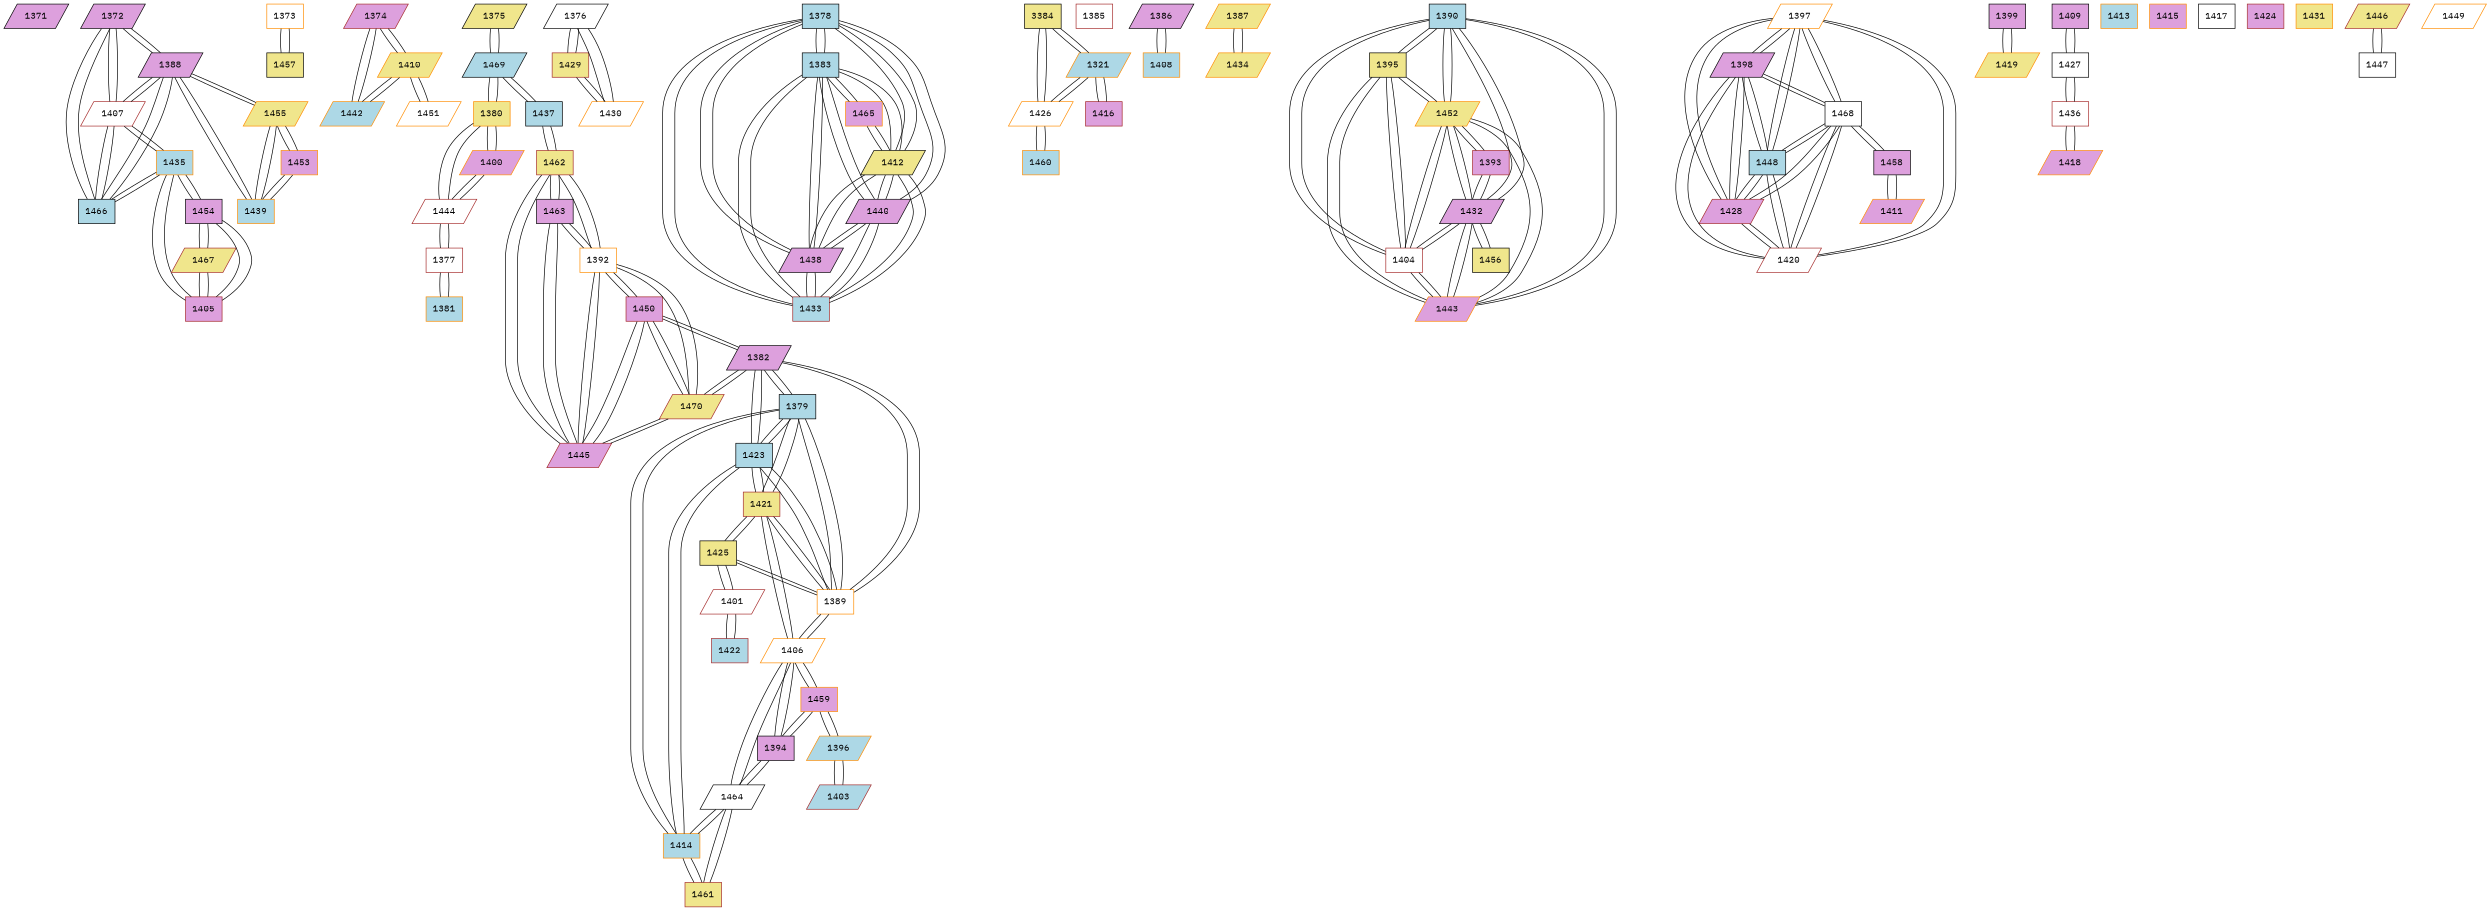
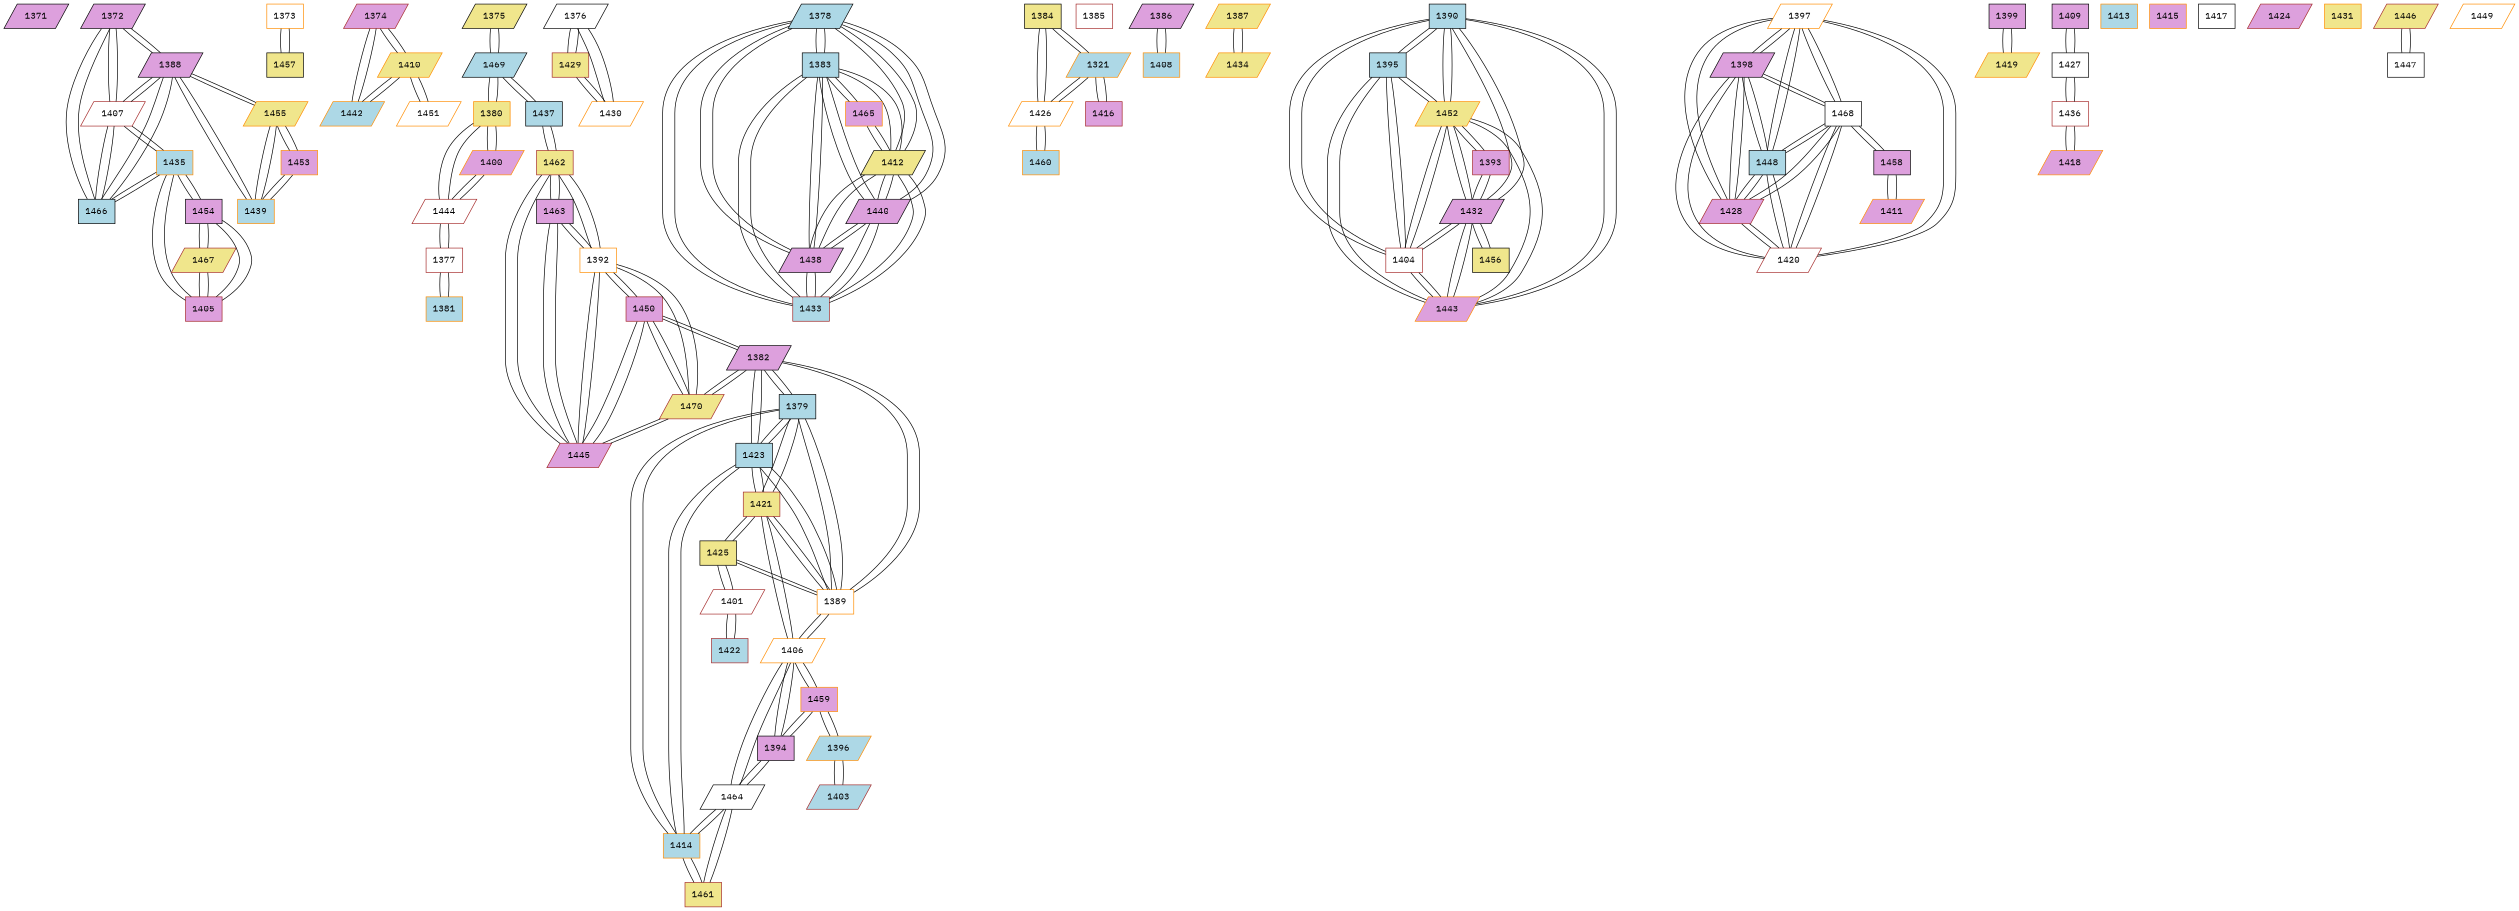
(821, 16) -> (821, 16)
(1043, 16) -> (1043, 16)
(2266, 16) -> (2280, 16)
(1388, 65) -> (1388, 65)
